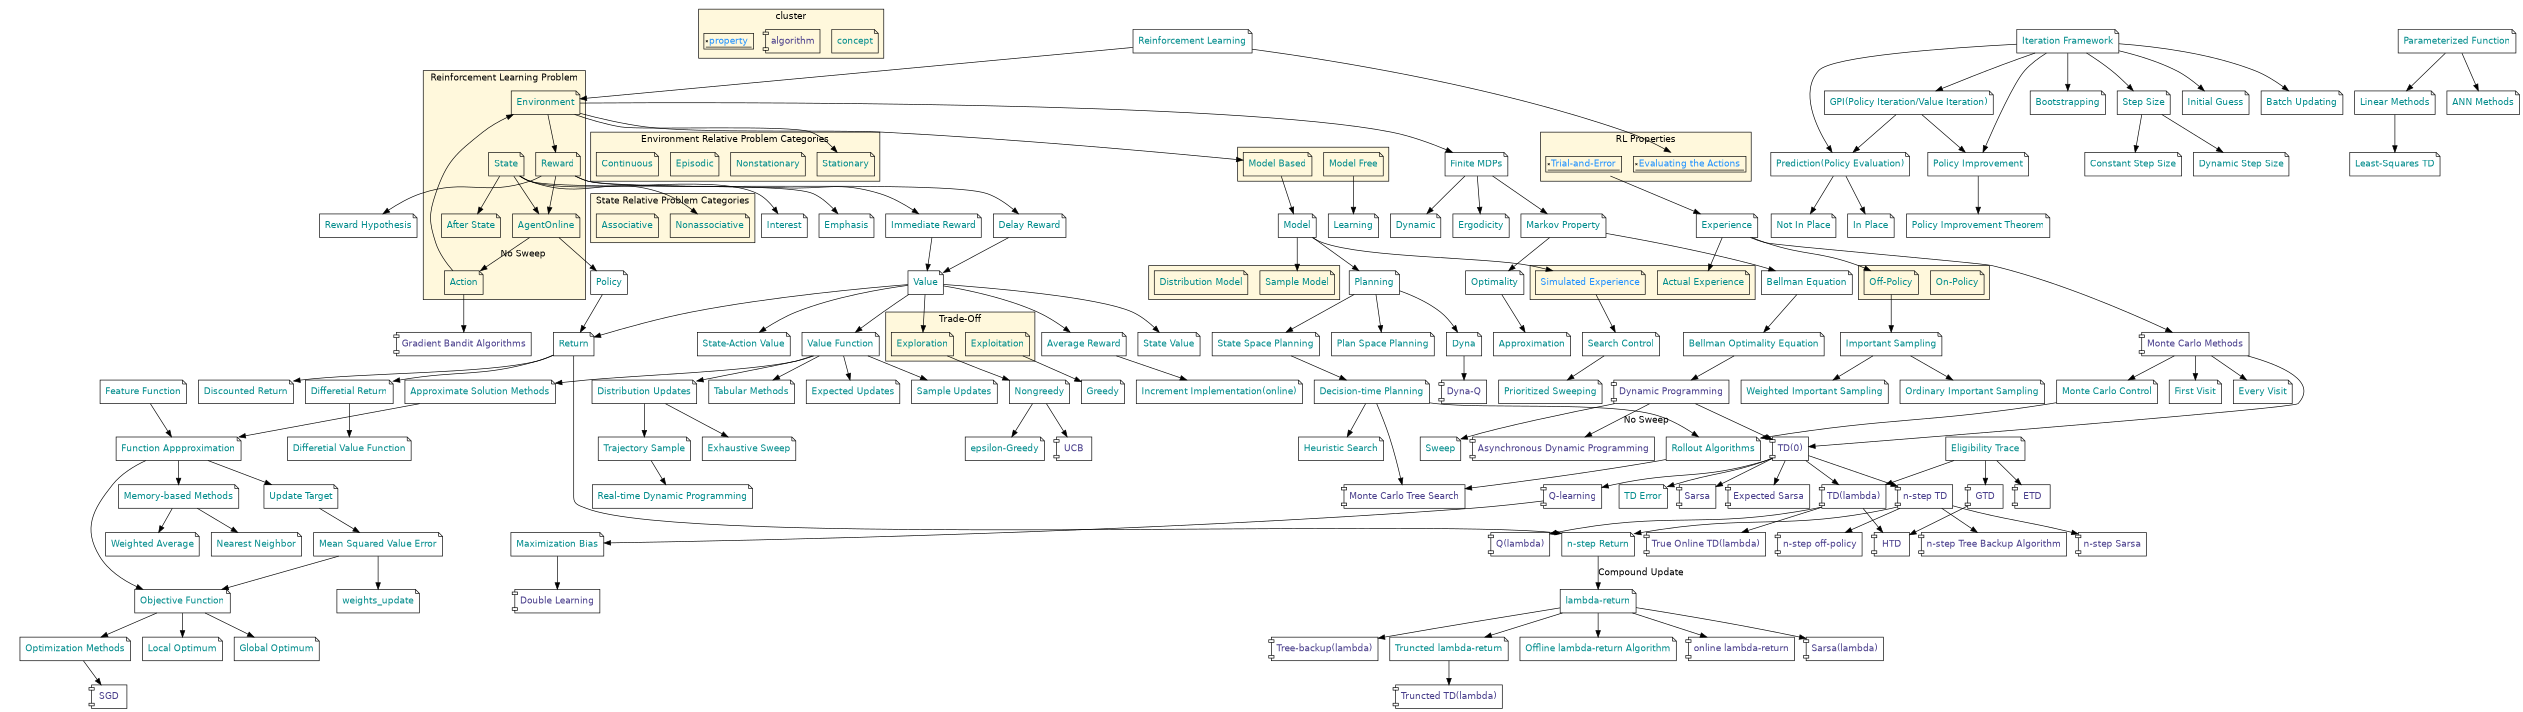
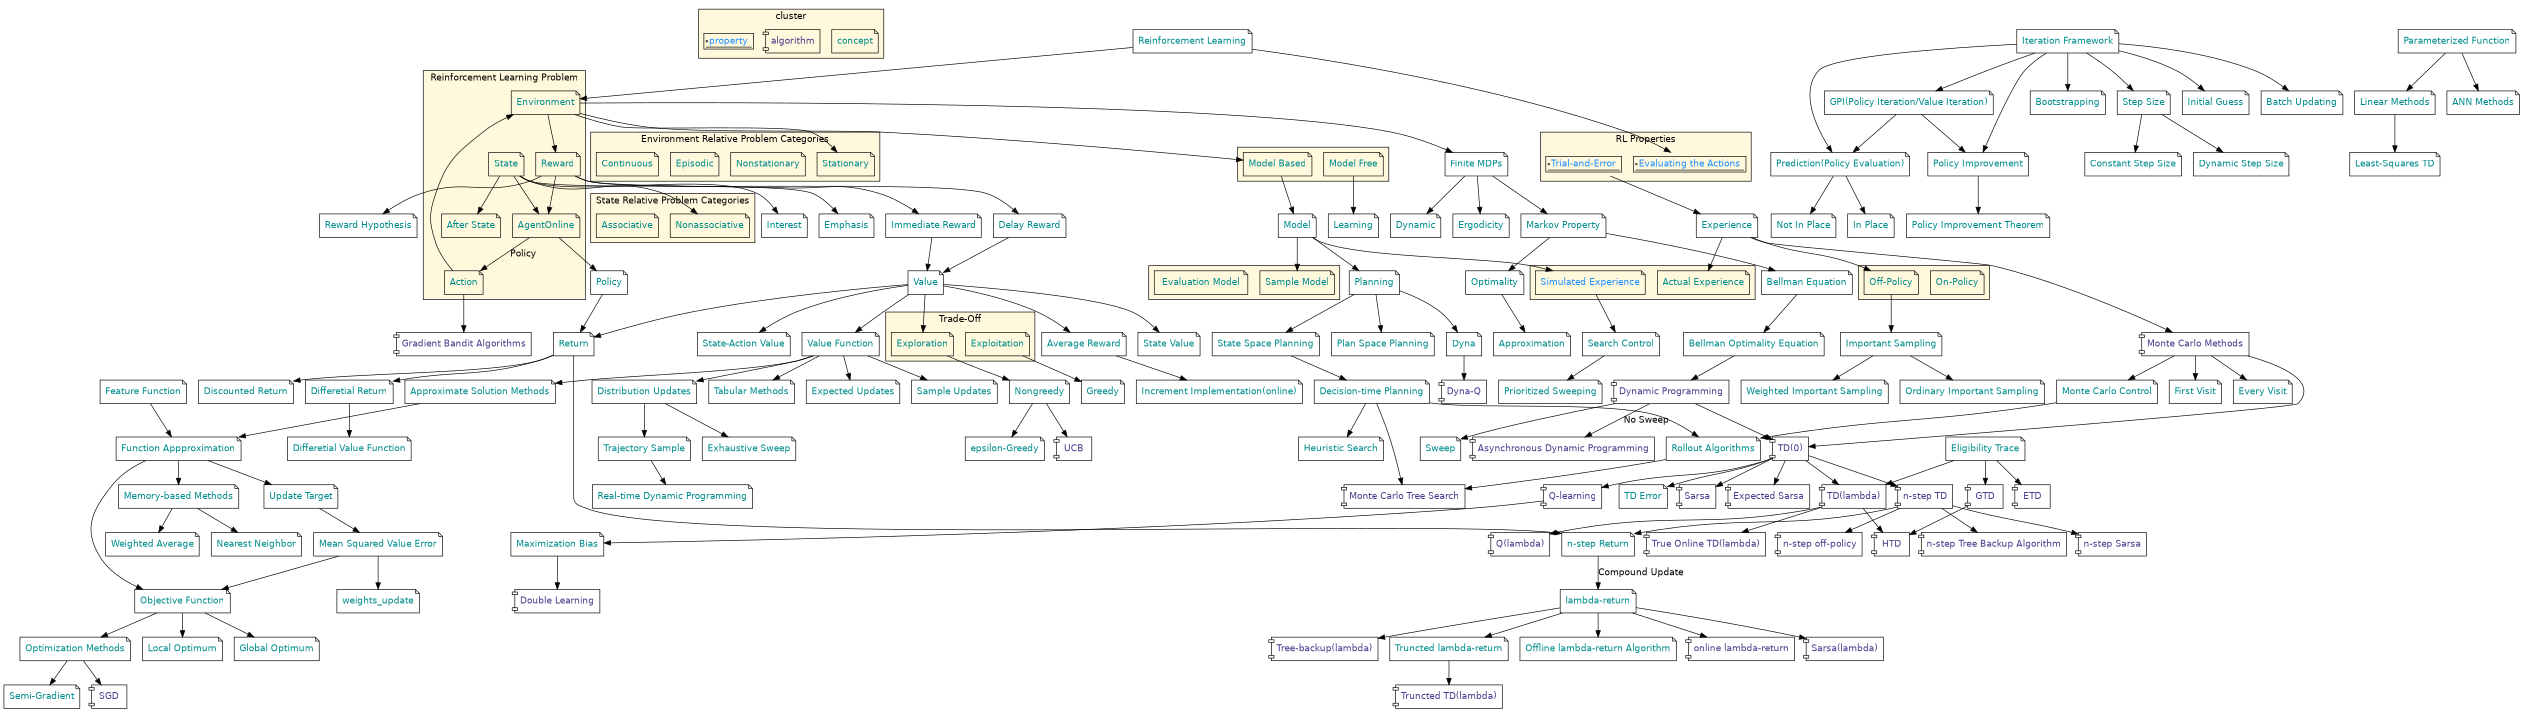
(523, 254) -> (523, 254)
(1201, 283) -> (1201, 283)
none -> (42, 697)
